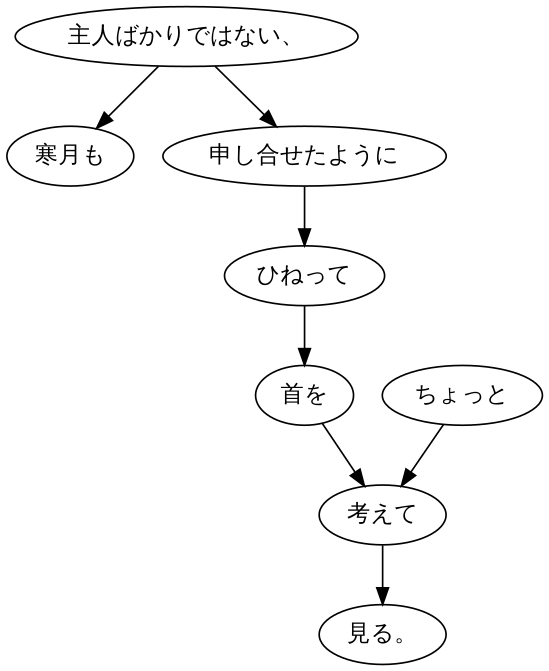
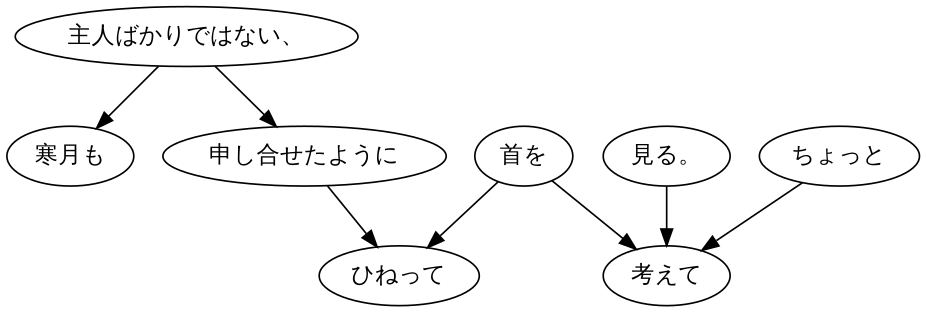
(305, 327) -> (469, 209)
(383, 567) -> (667, 208)
